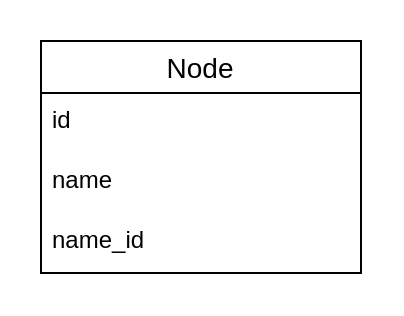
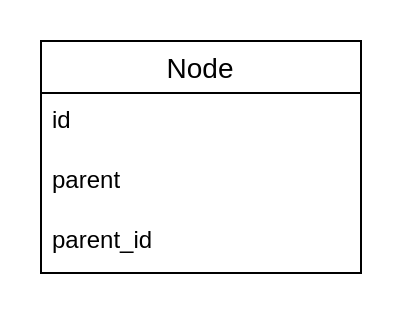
(79, 180) -> (92, 180)
(96, 240) -> (109, 240)
